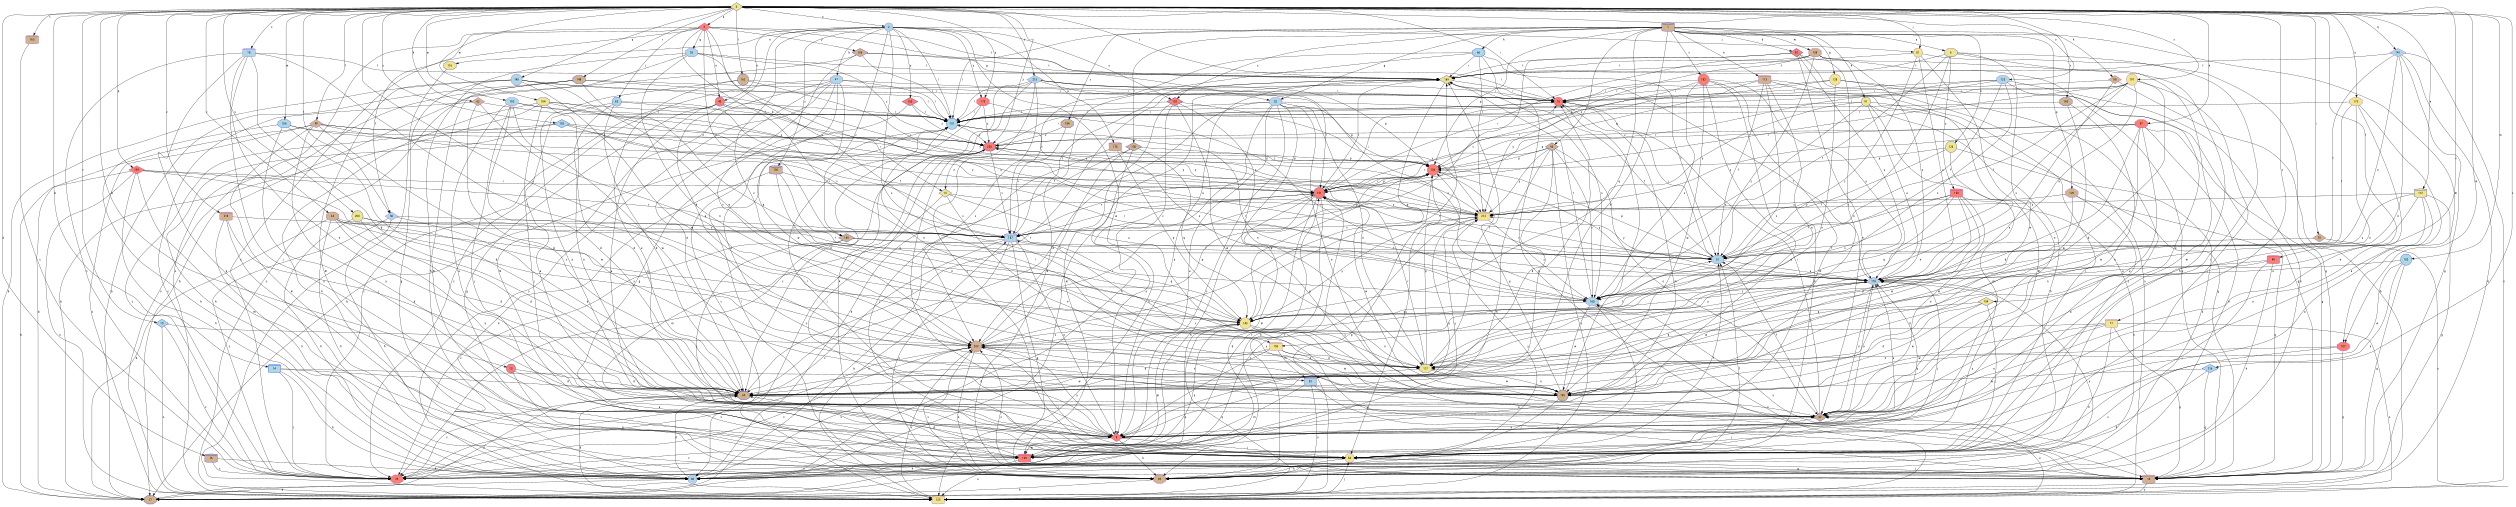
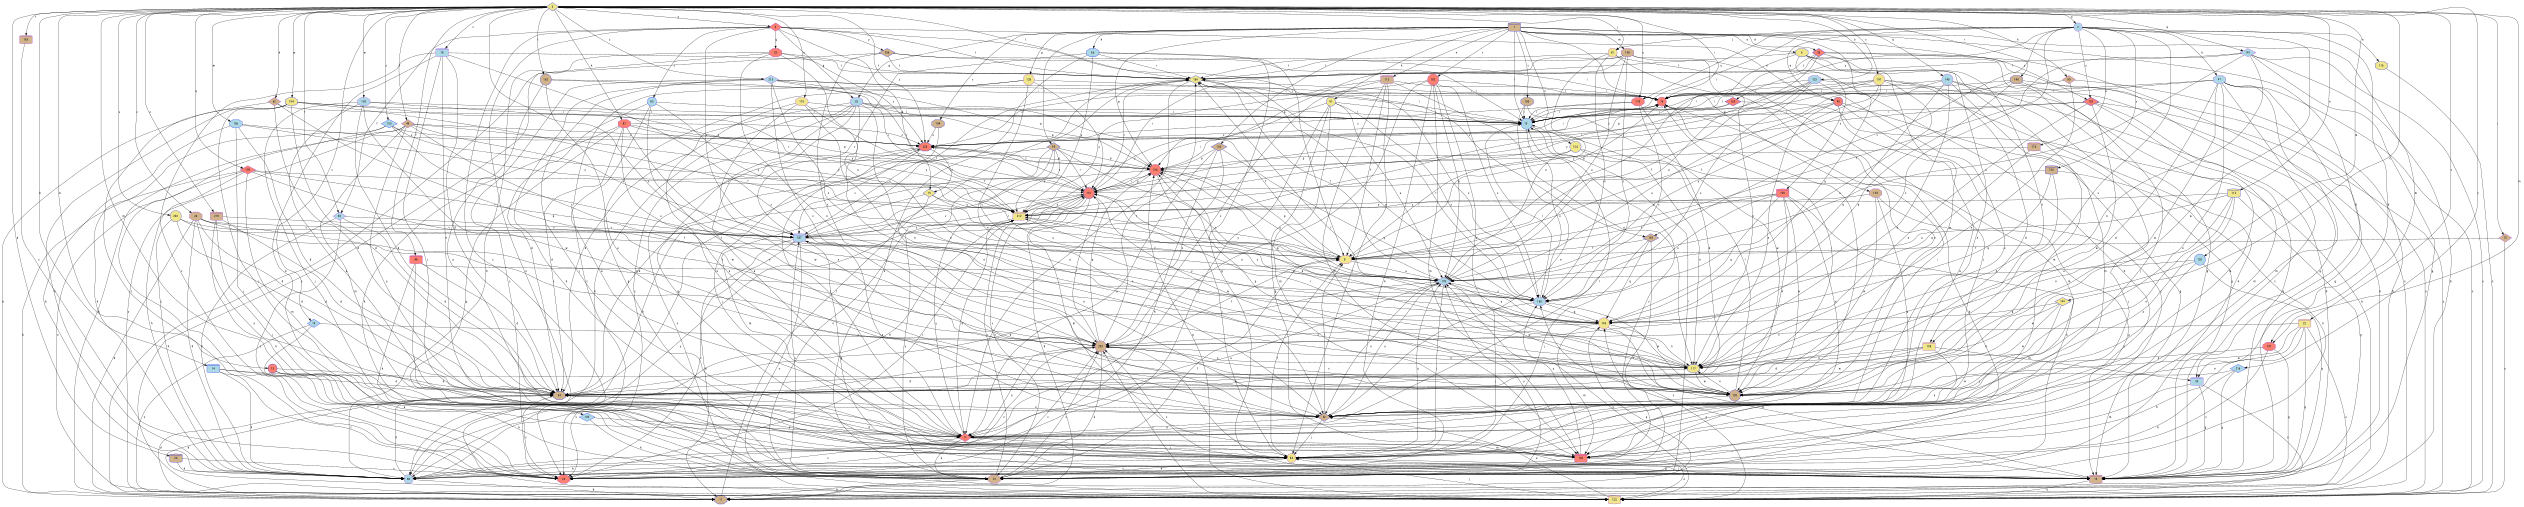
(692, 53) -> (776, 53)
(1718, 260) -> (1345, 260)
none -> (2284, 286)
none -> (587, 417)
